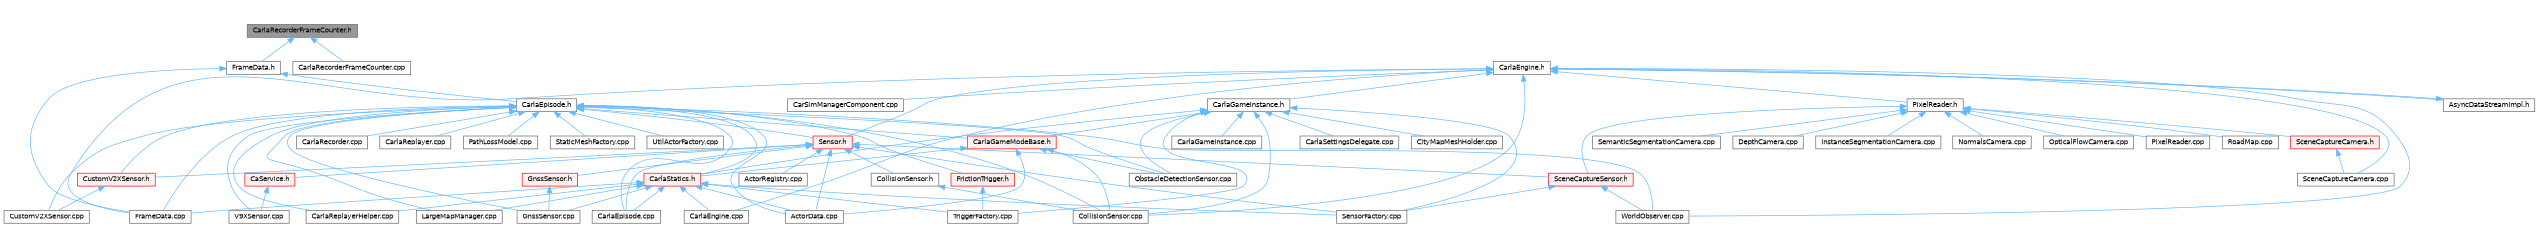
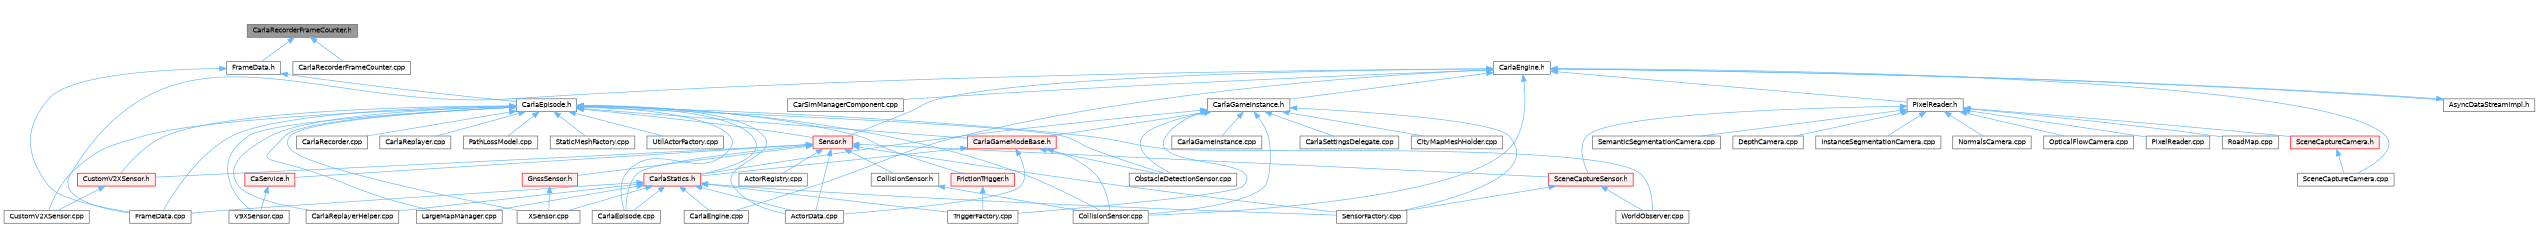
(2365, 111) -> none
(549, 217) -> (549, 217)
